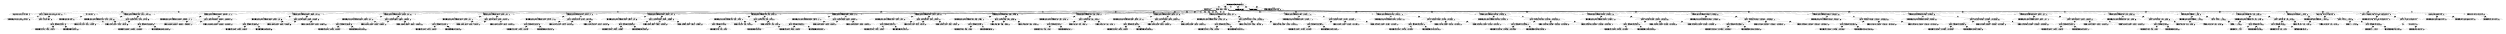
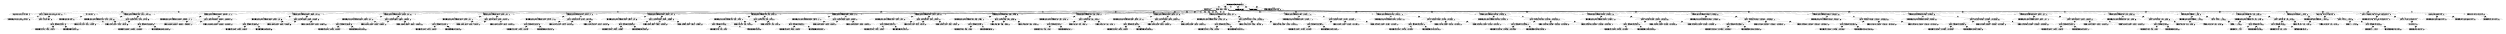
(2401, 24) -> (2411, 22)
(775, 27) -> (736, 27)
